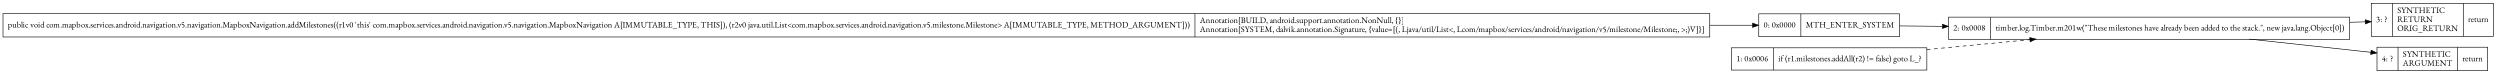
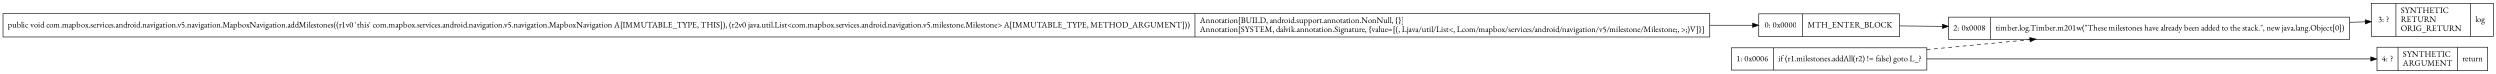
(2478, 20) -> (2480, 20)
(1850, 25) -> (1850, 25)
(2310, 46) -> (2149, 59)
